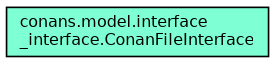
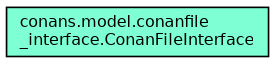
(138, 32) -> (138, 32)
